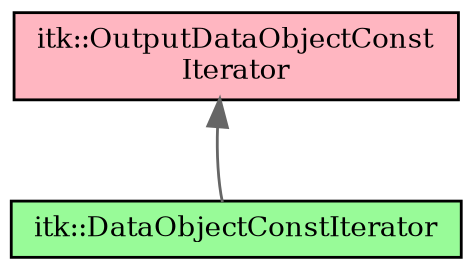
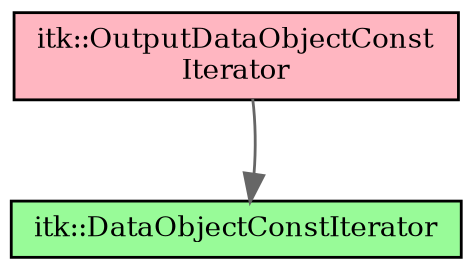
(218, 165) -> (255, 136)
